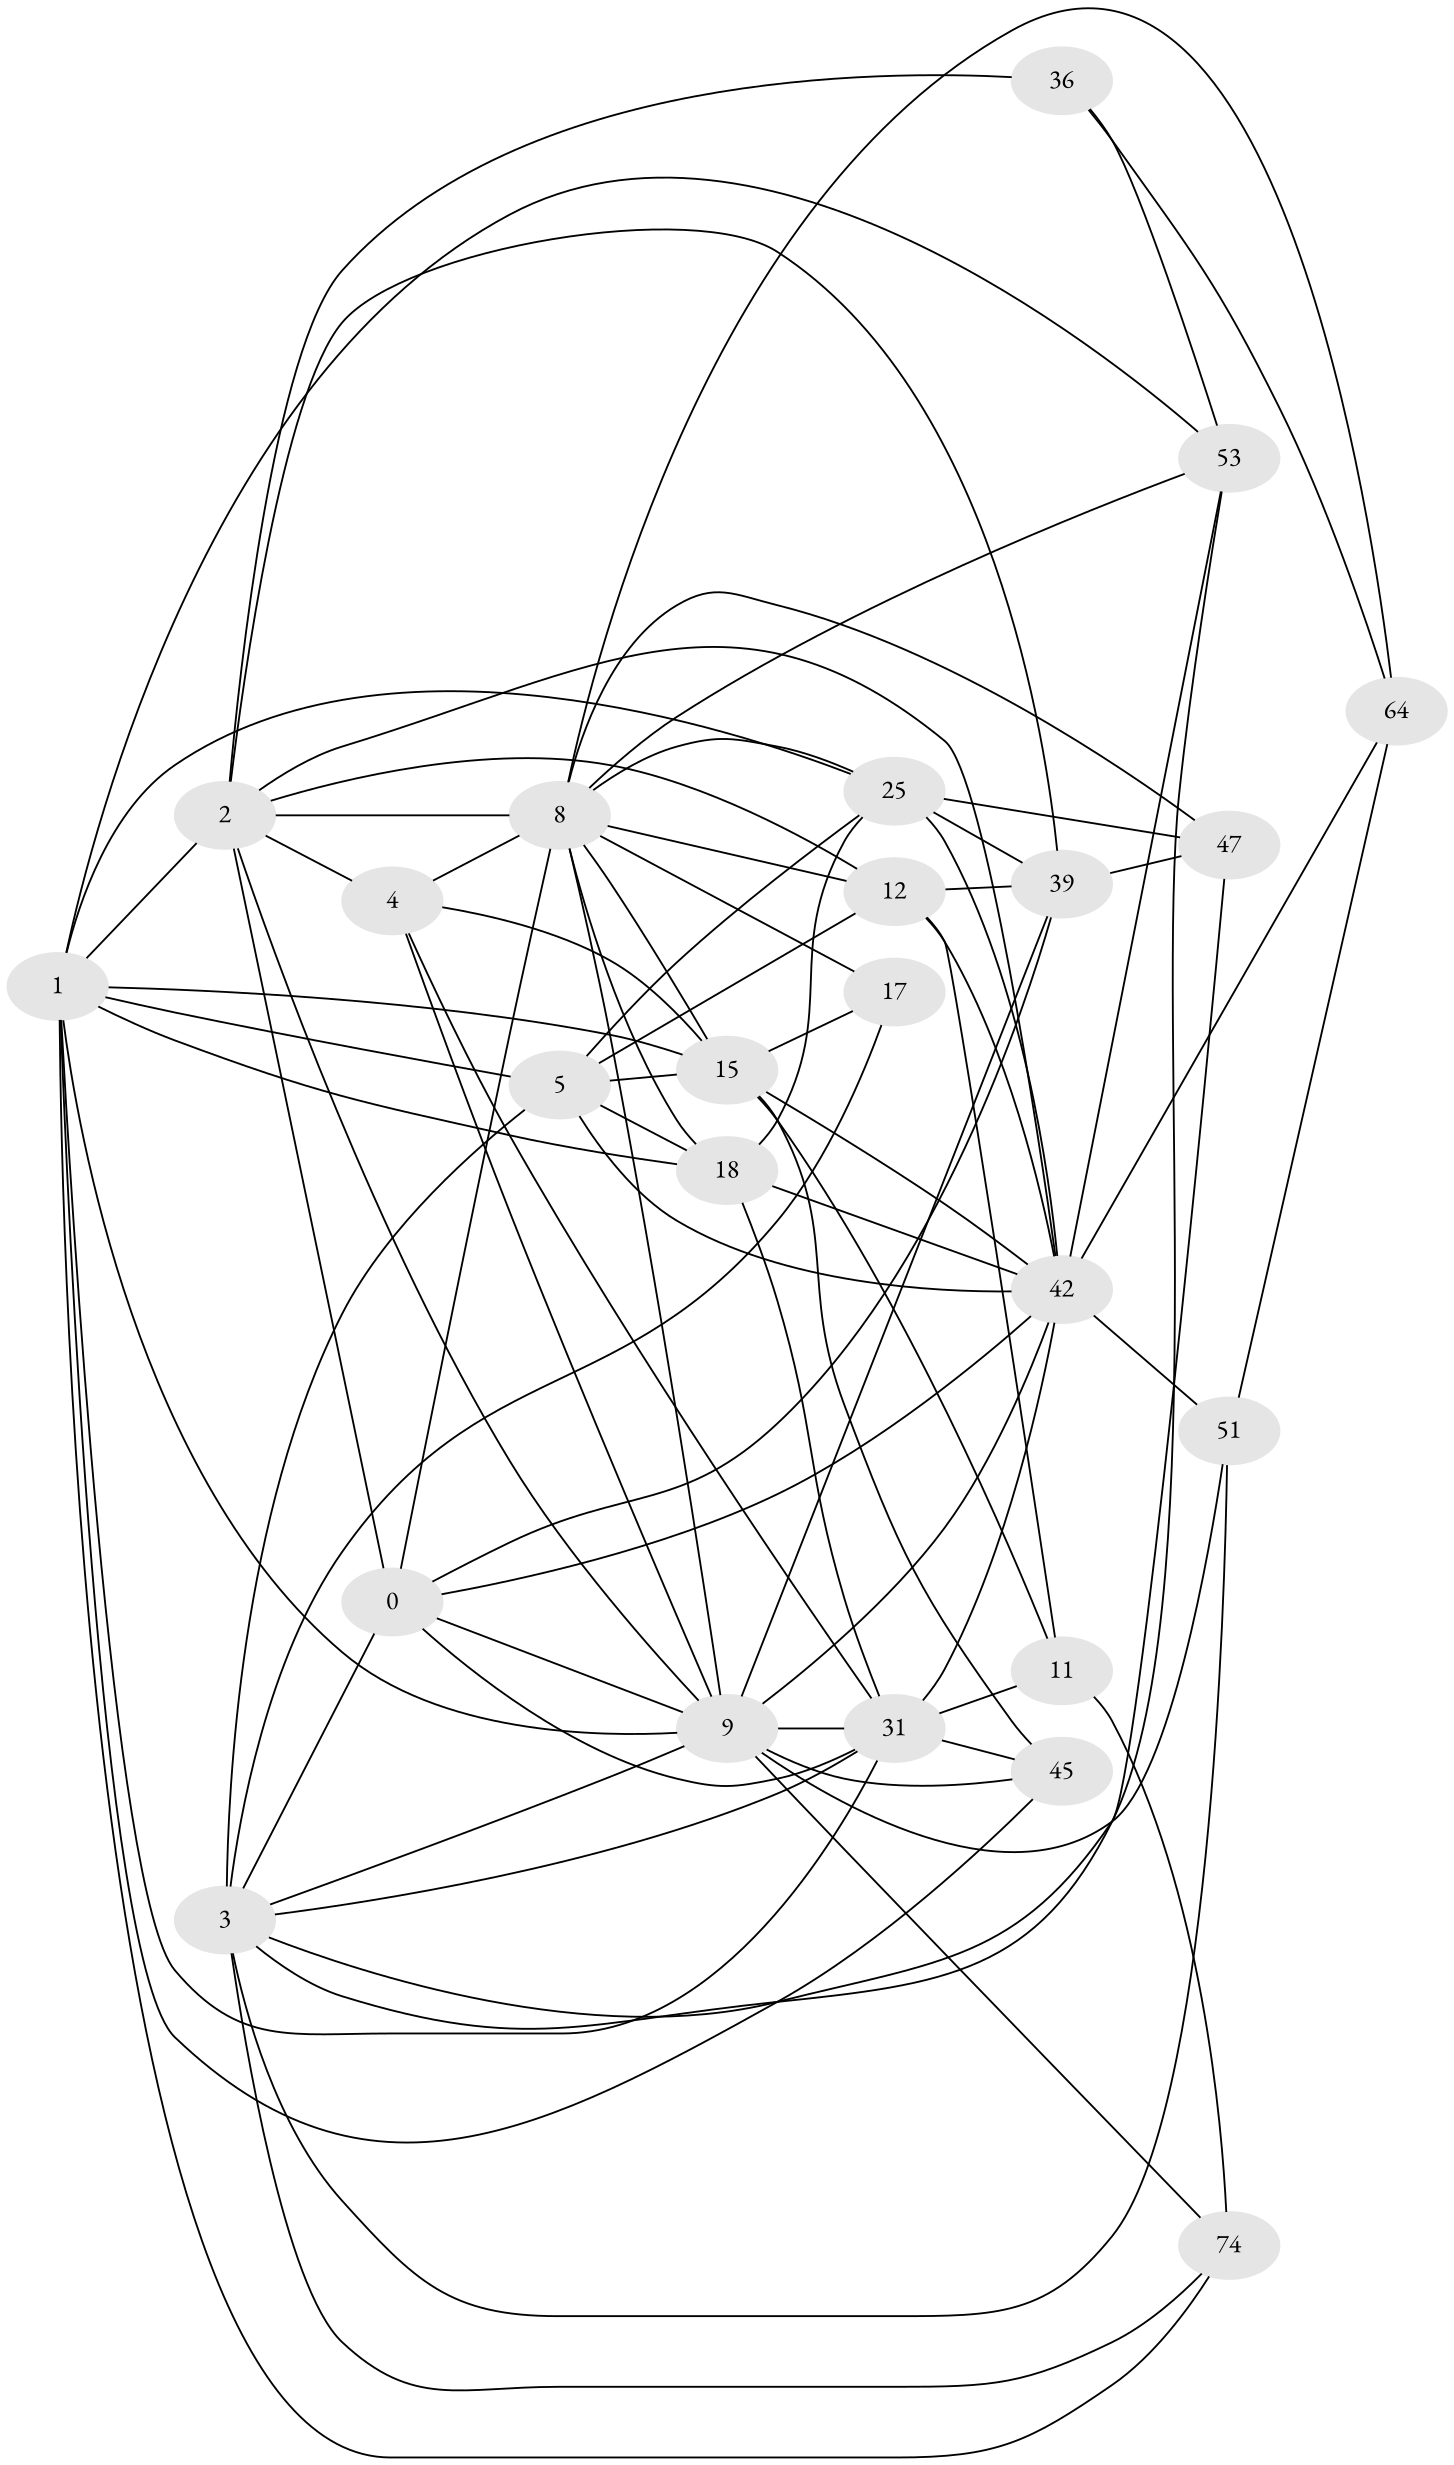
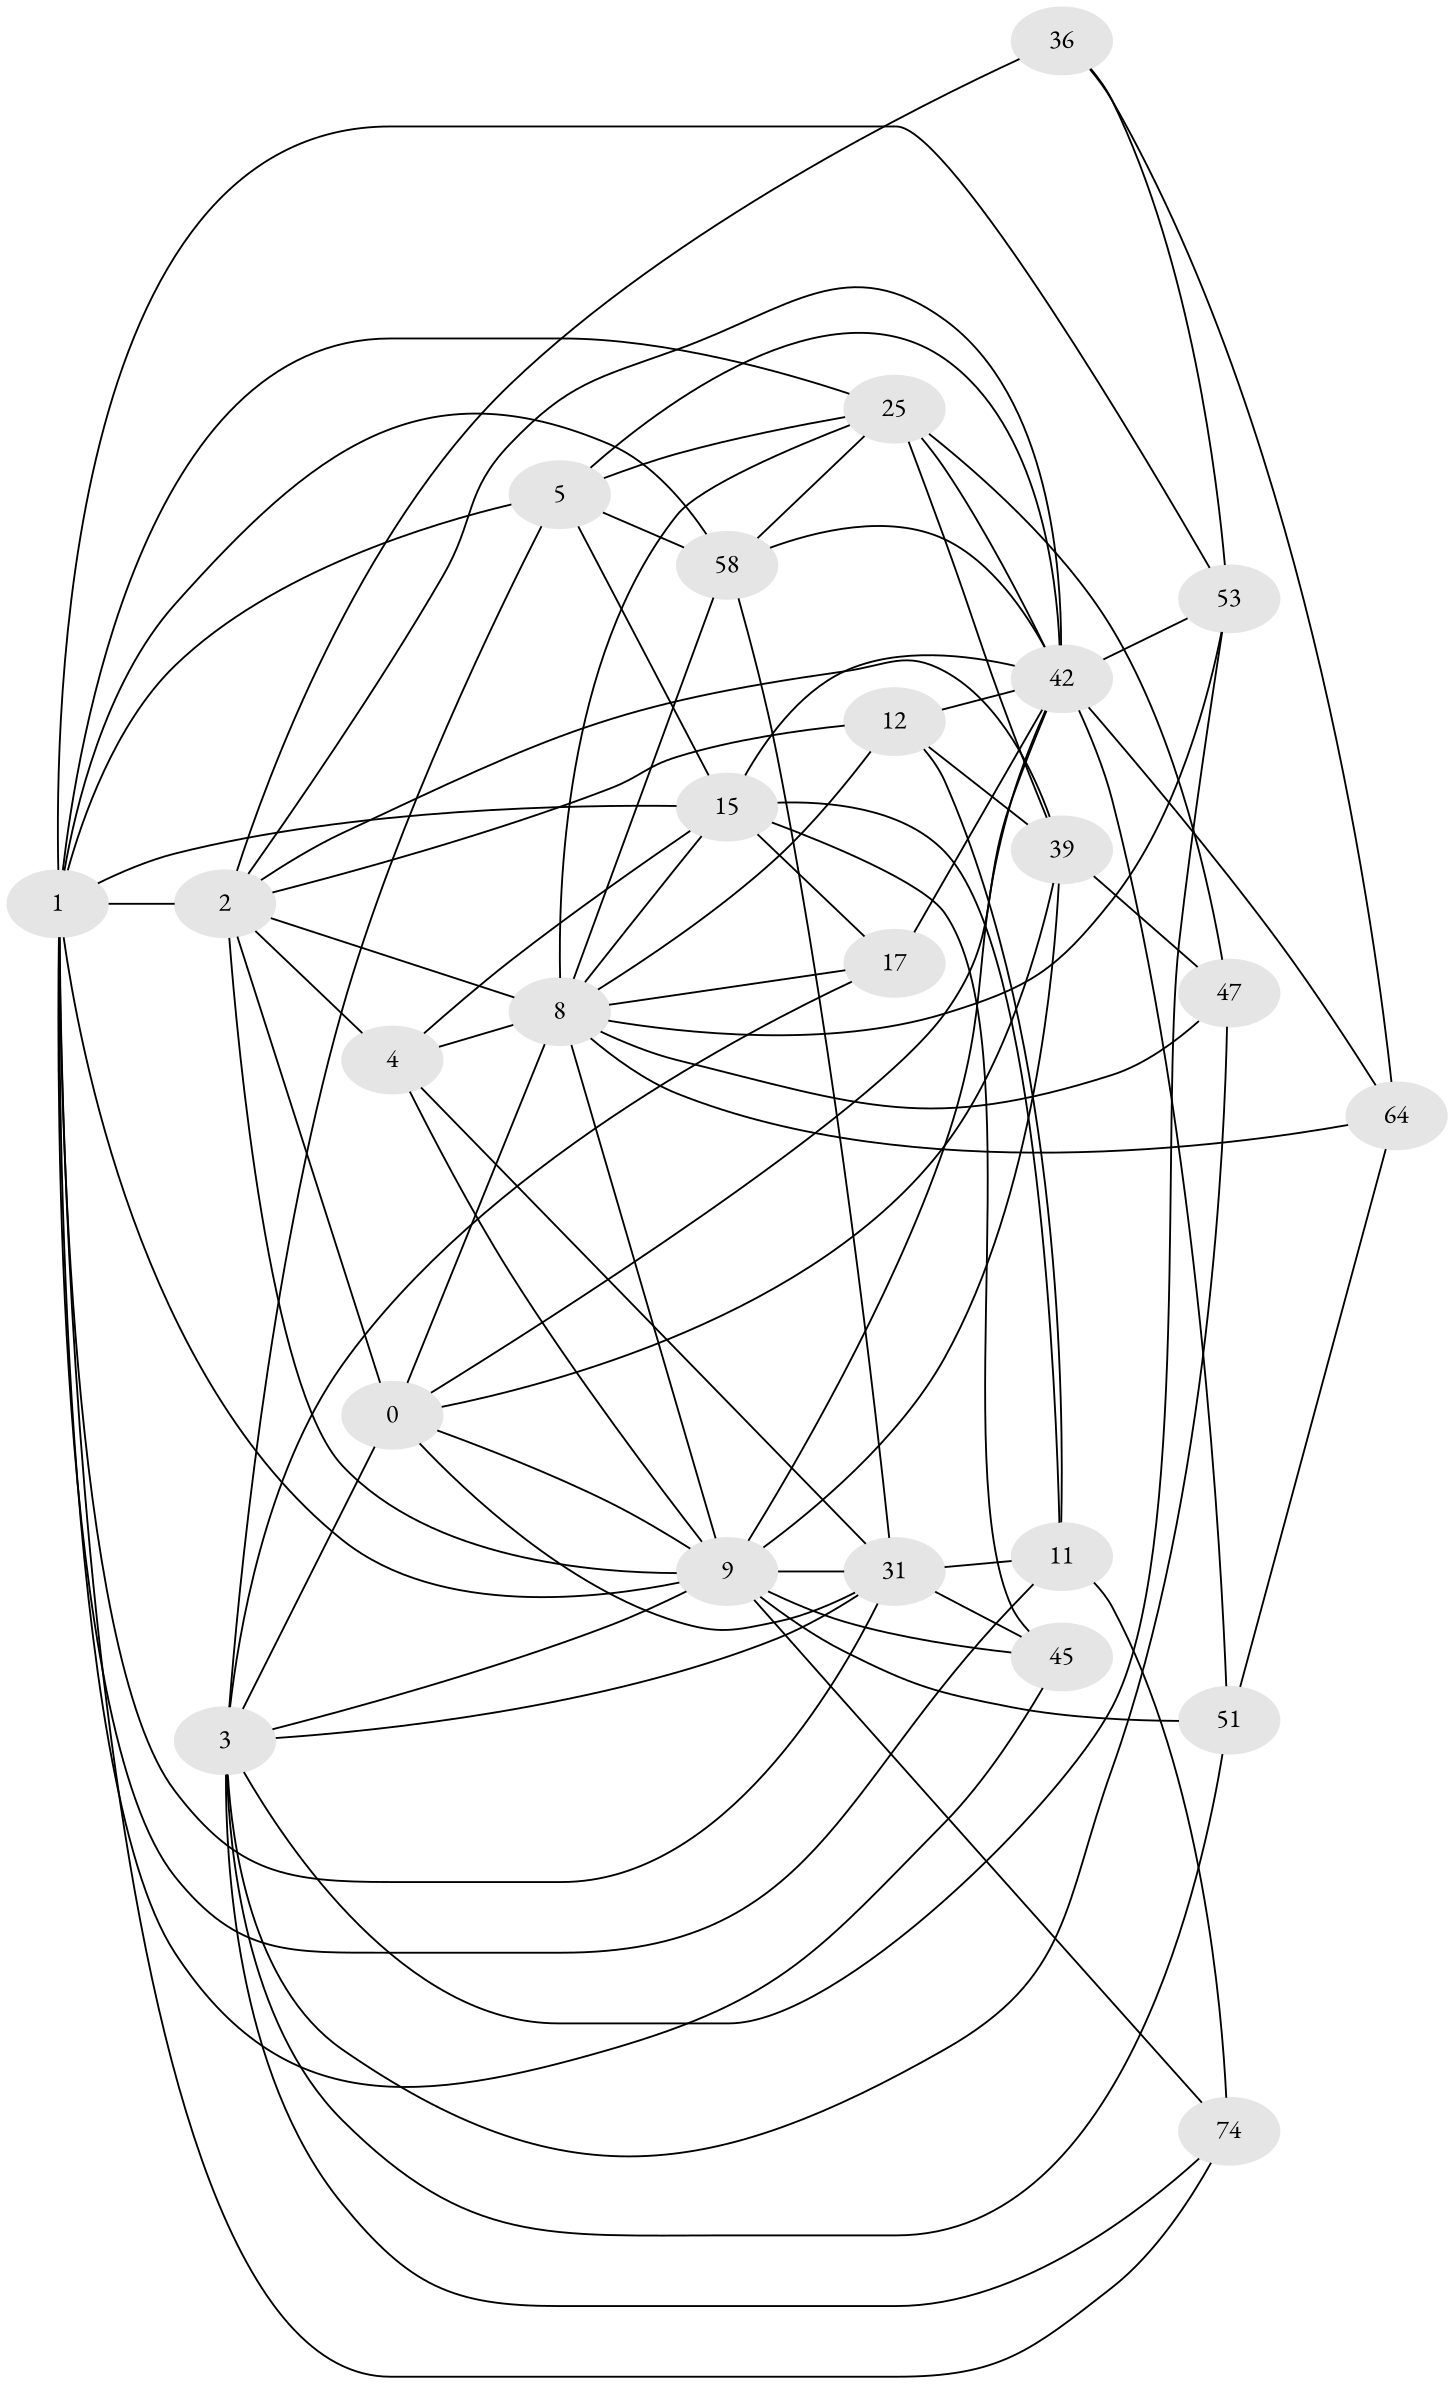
(727, 988) -> none
(727, 1171) -> (727, 565)
(1009, 1508) -> (978, 821)
none -> (203, 1907)
